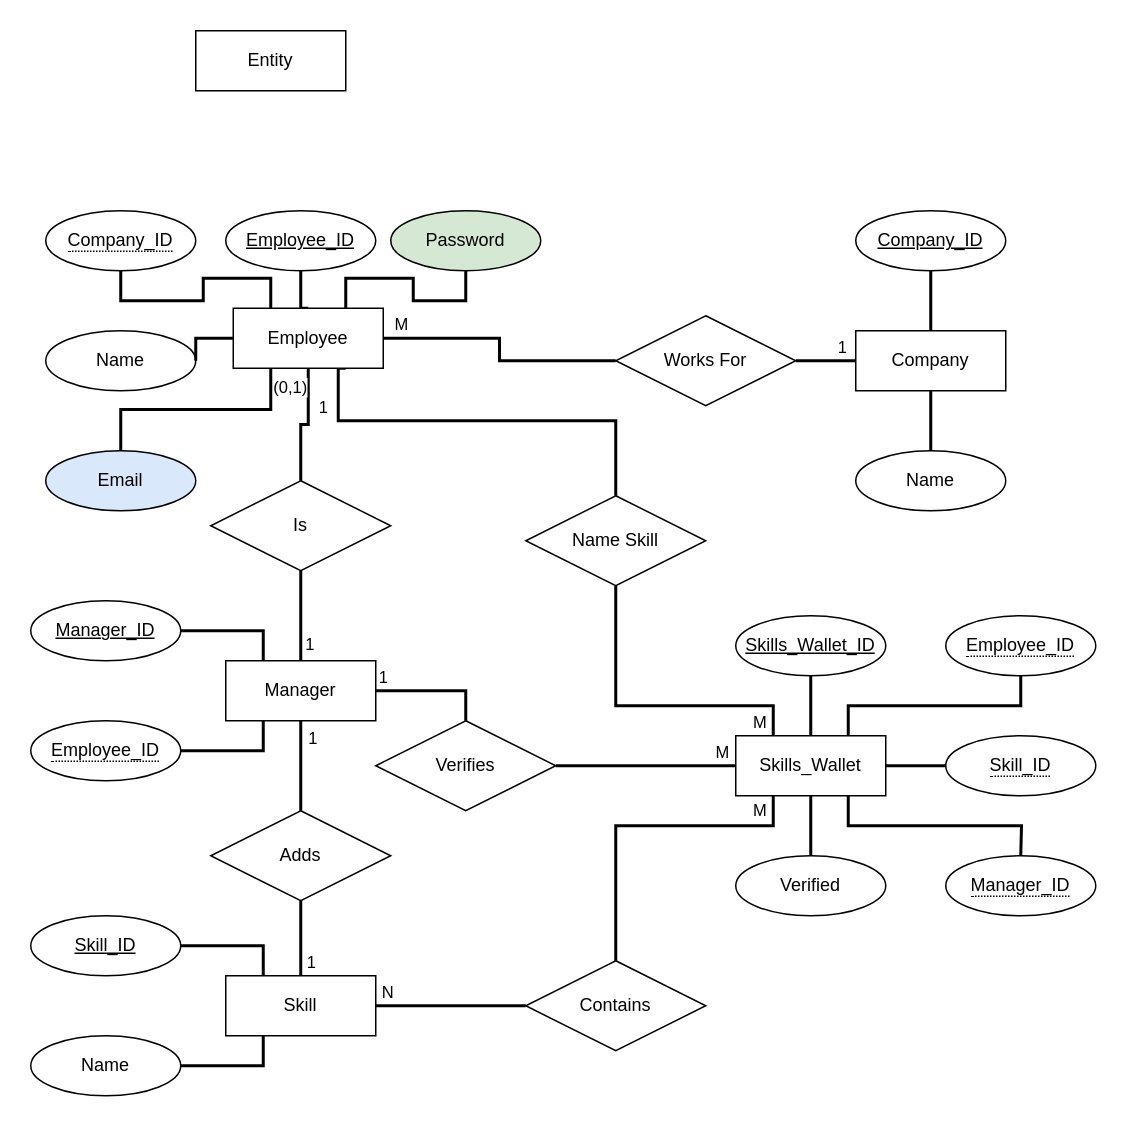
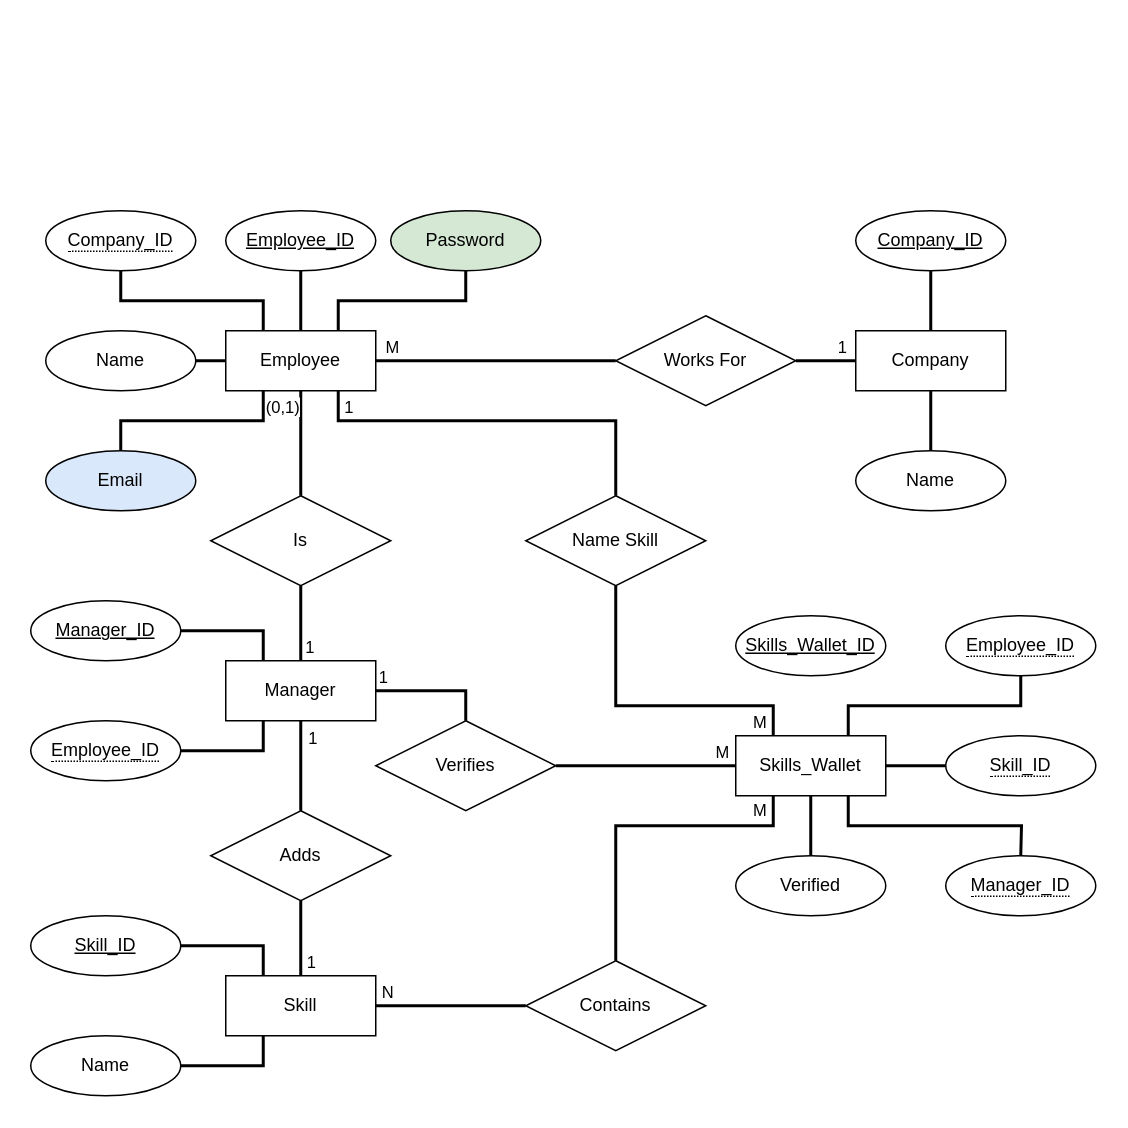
(271, 61) -> none
(308, 338) -> (301, 361)
(301, 526) -> (301, 541)
(811, 706) -> none
